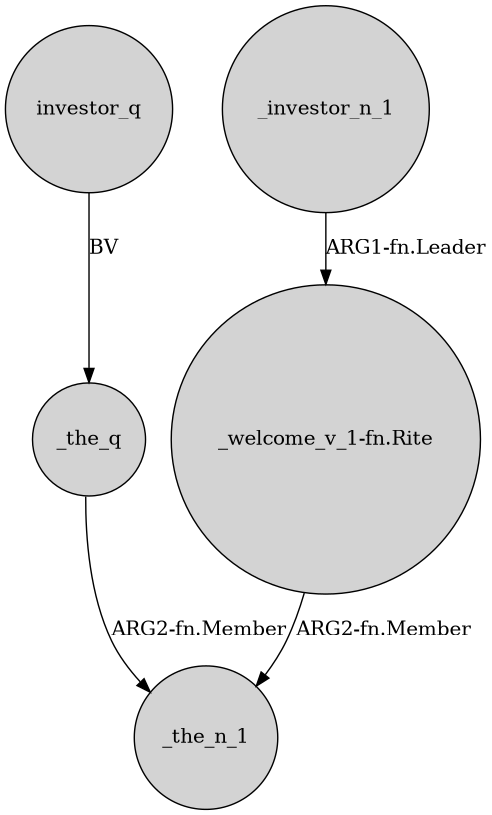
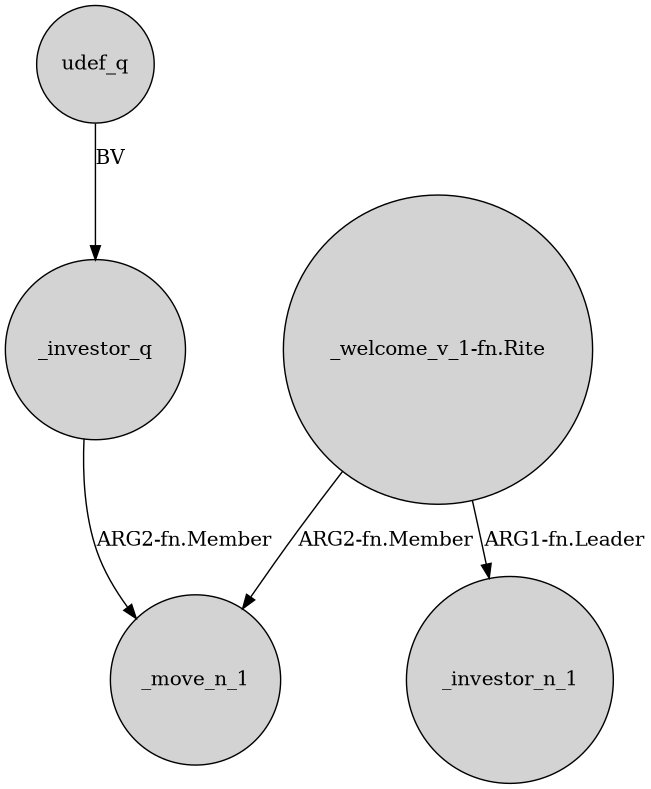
(89, 109) -> (95, 64)
(326, 241) -> (479, 532)
(89, 439) -> (95, 350)
(206, 738) -> (196, 680)
